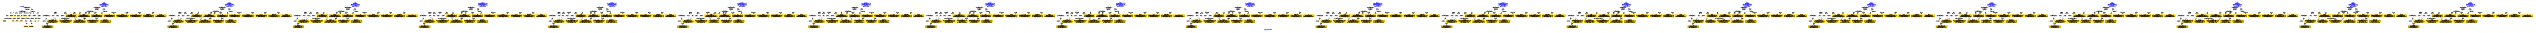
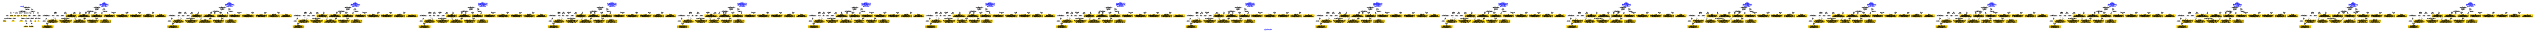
(17, 21) -> none
